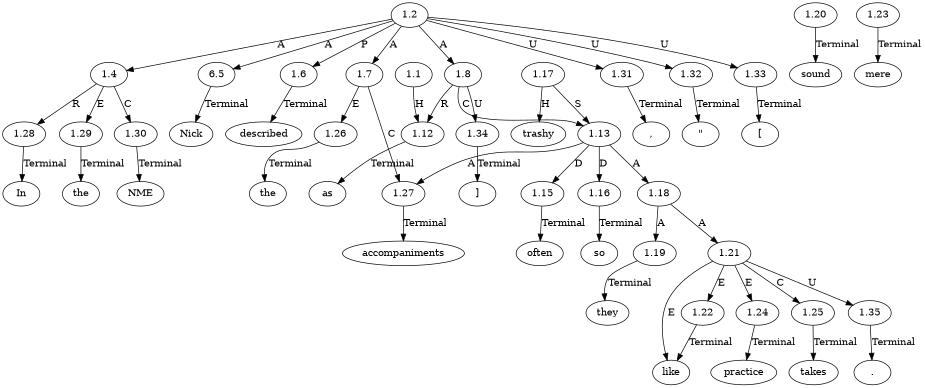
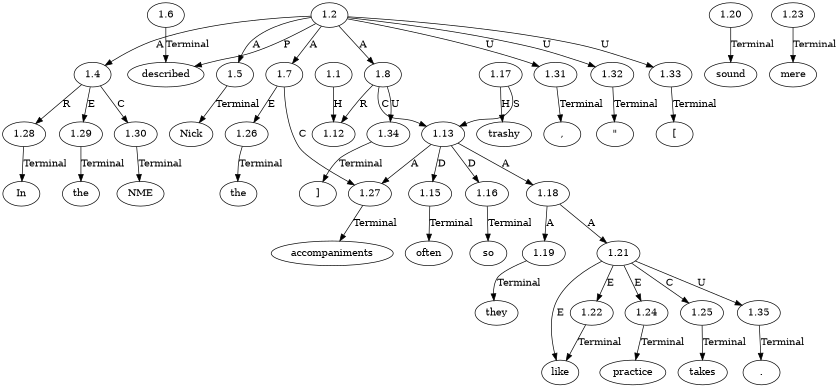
(357, 43) -> (260, 50)
(217, 75) -> (235, 75)
(327, 194) -> none
